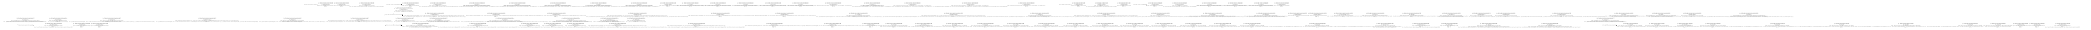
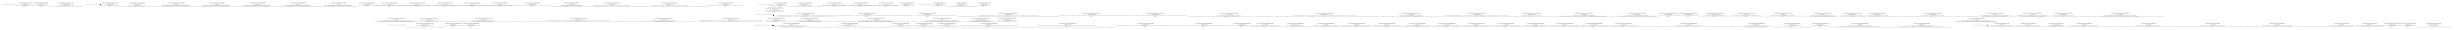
(394, 10) -> (765, 10)
